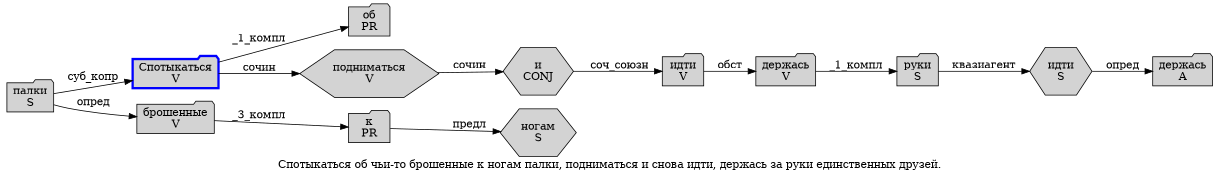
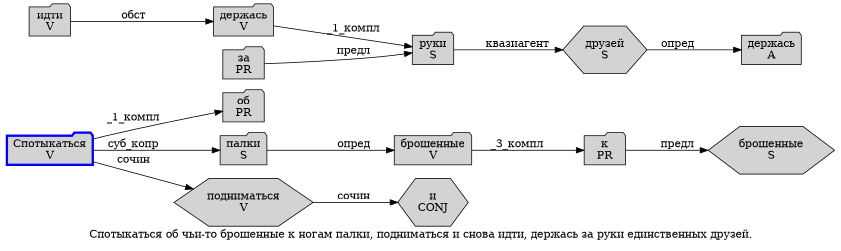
none -> (244, 64)
(614, 71) -> none
(1061, 71) -> (605, 50)
(89, 88) -> (152, 150)
(538, 133) -> (771, 150)
